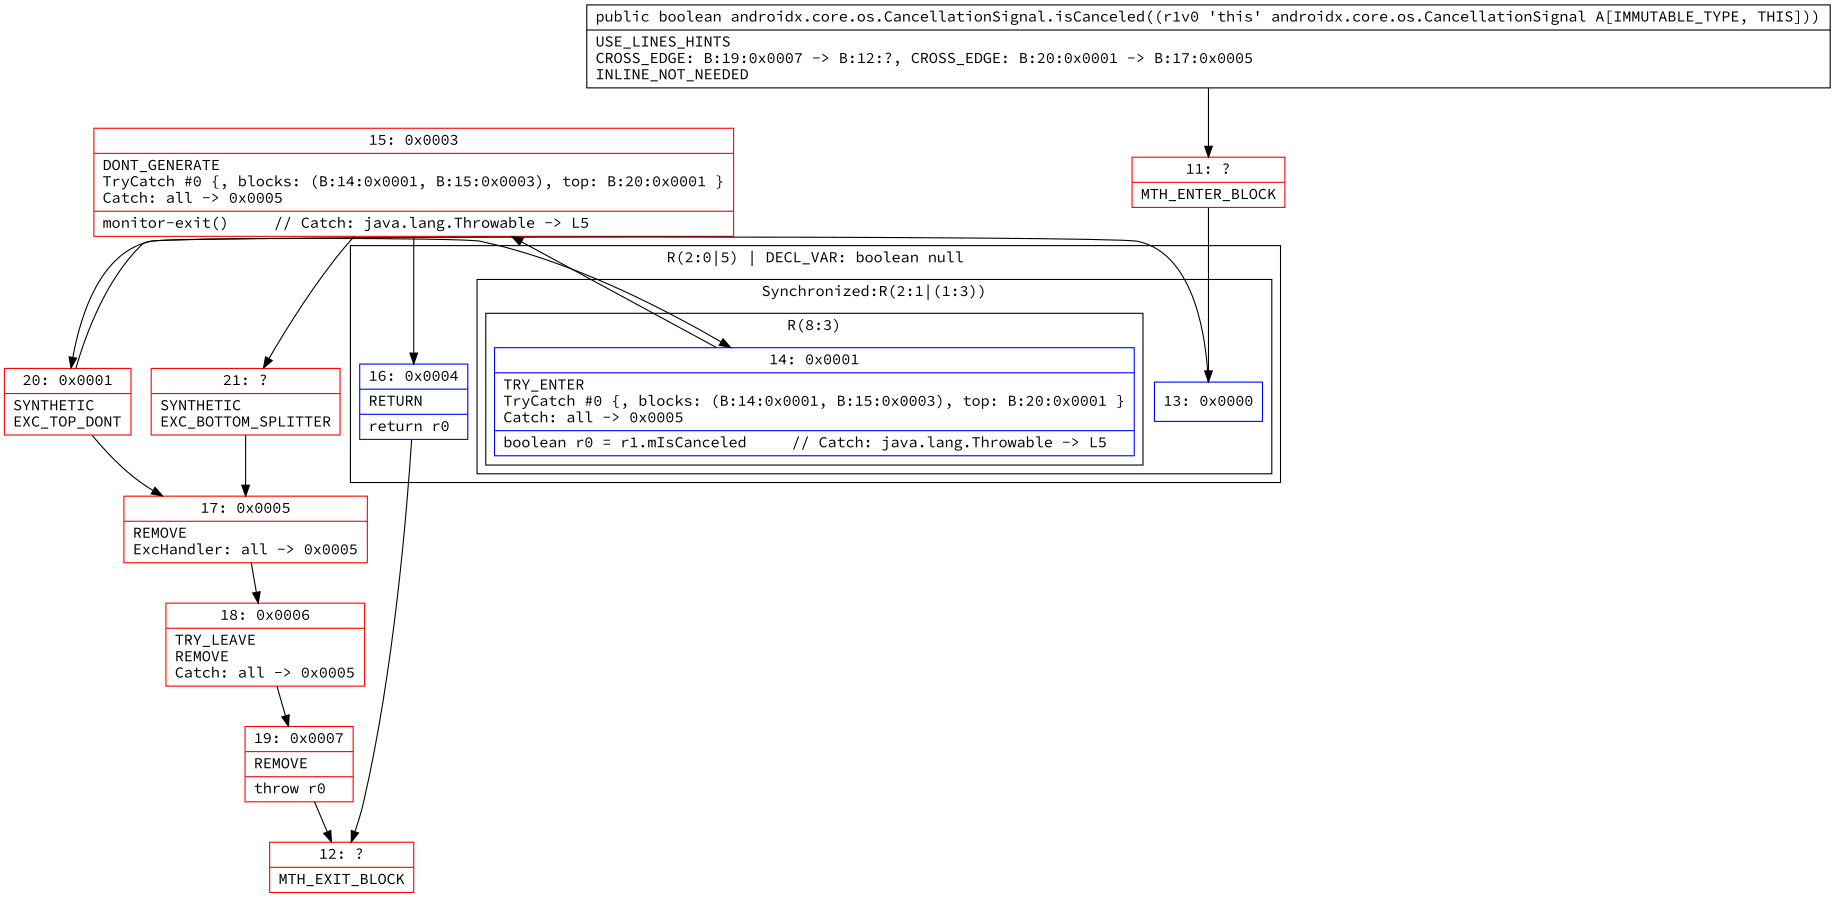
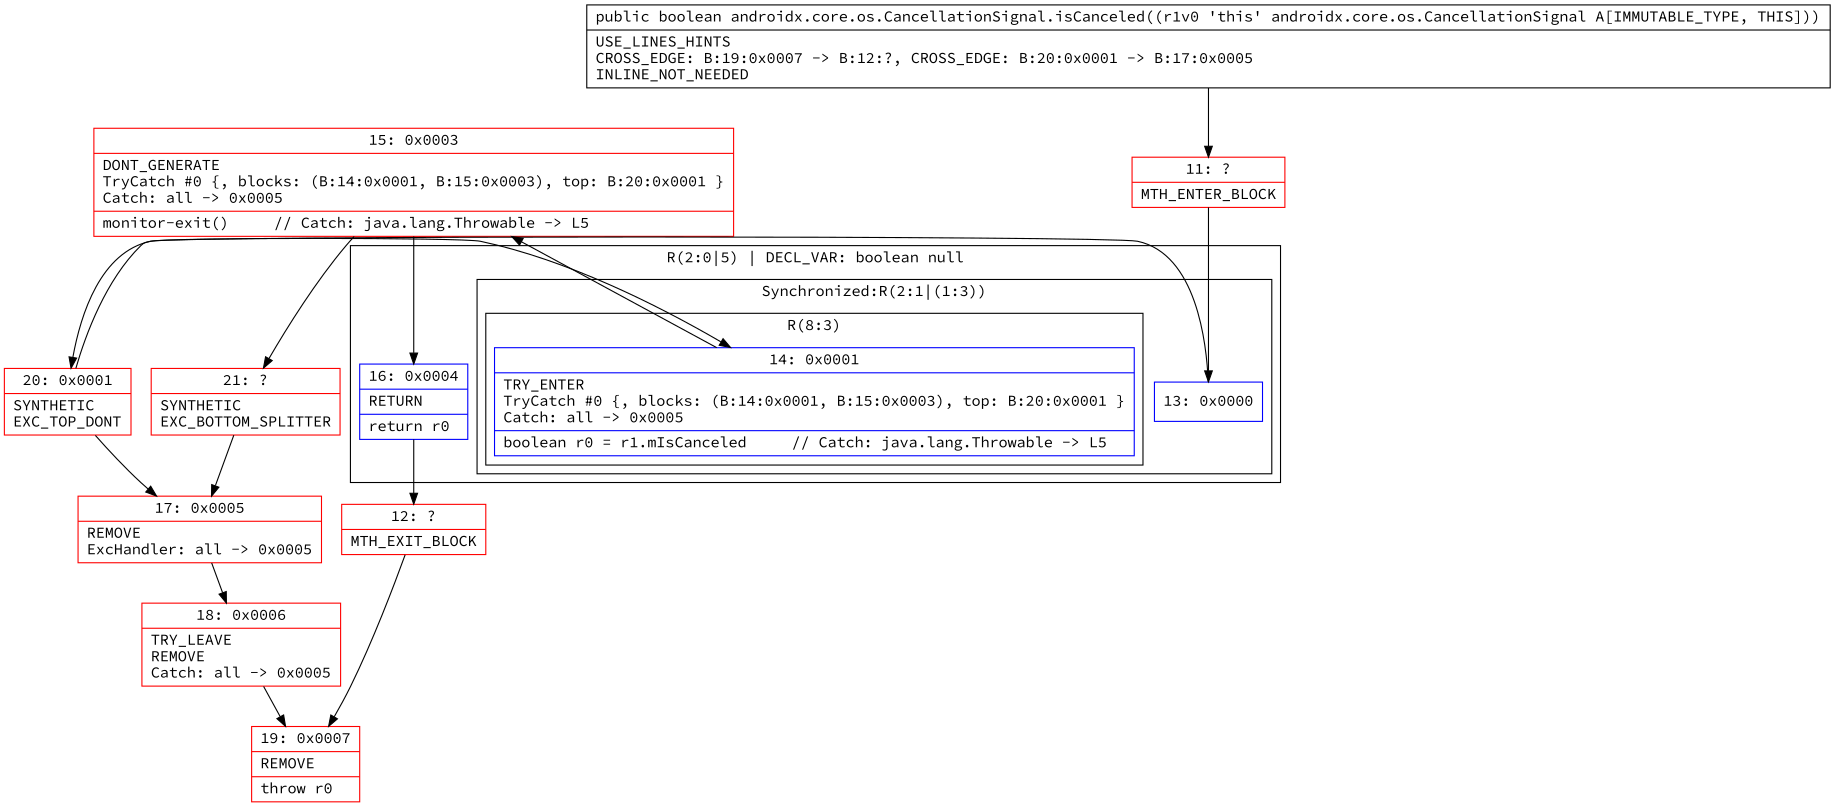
(321, 817) -> (373, 637)
